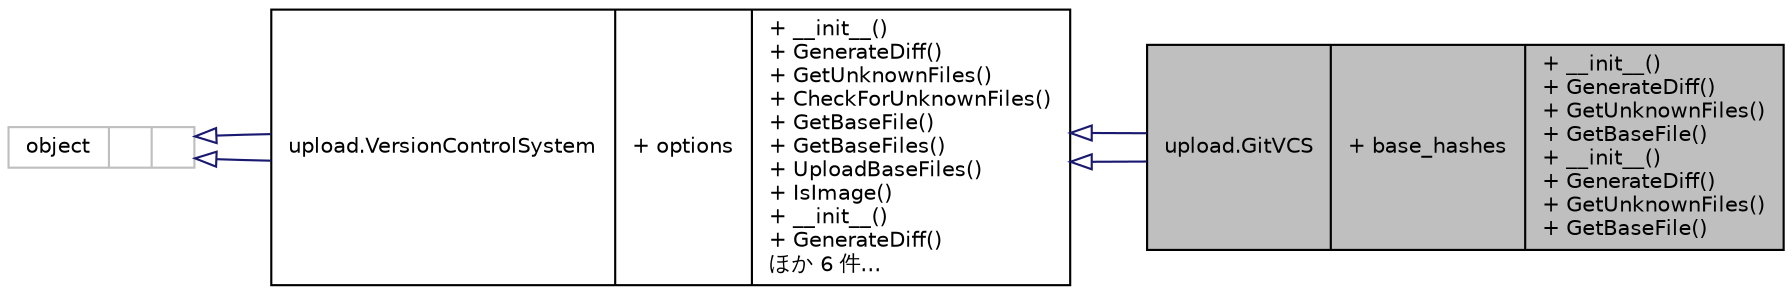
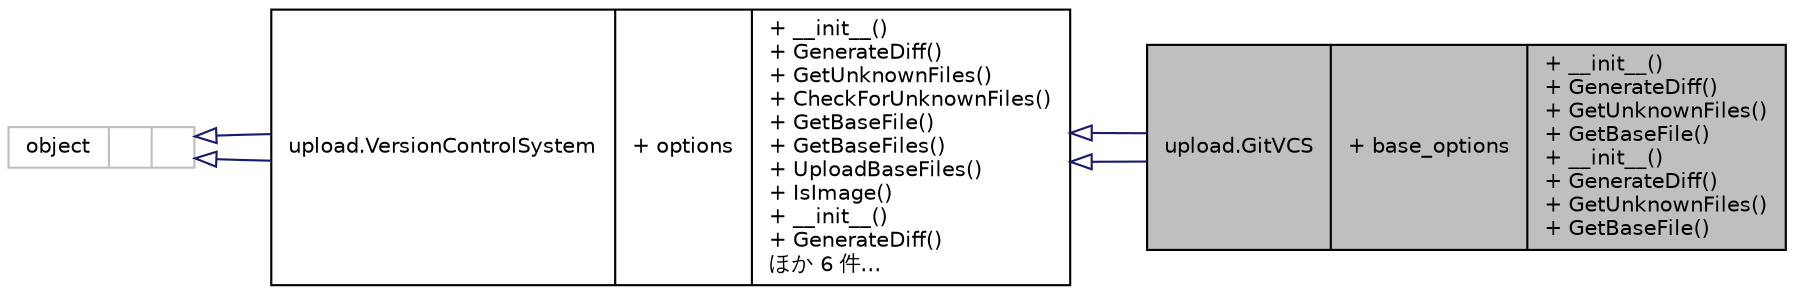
(1428, 146) -> (1429, 146)
